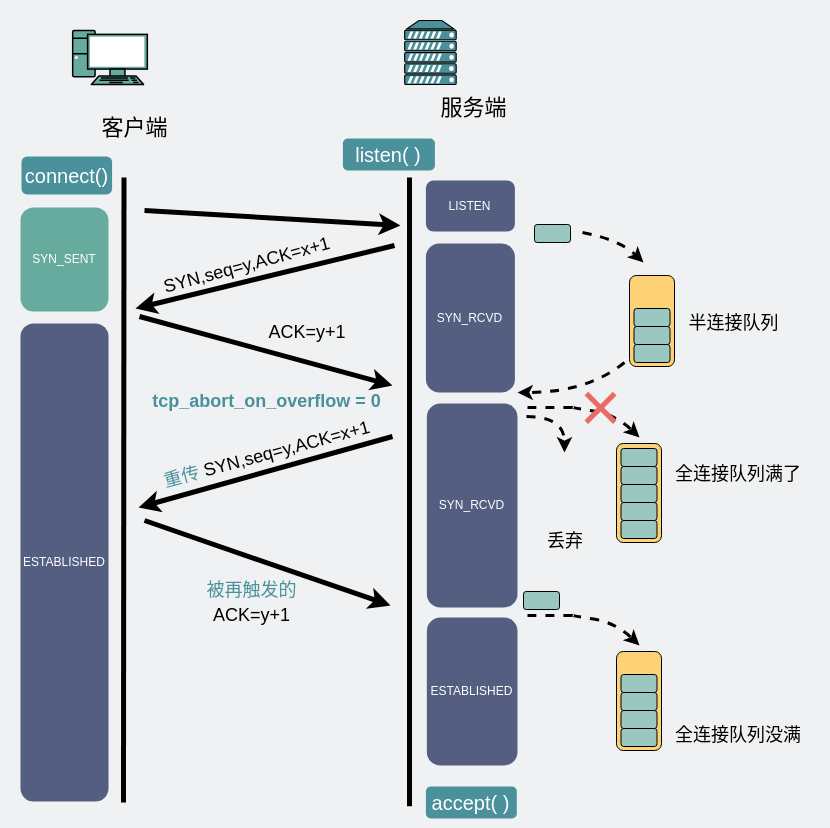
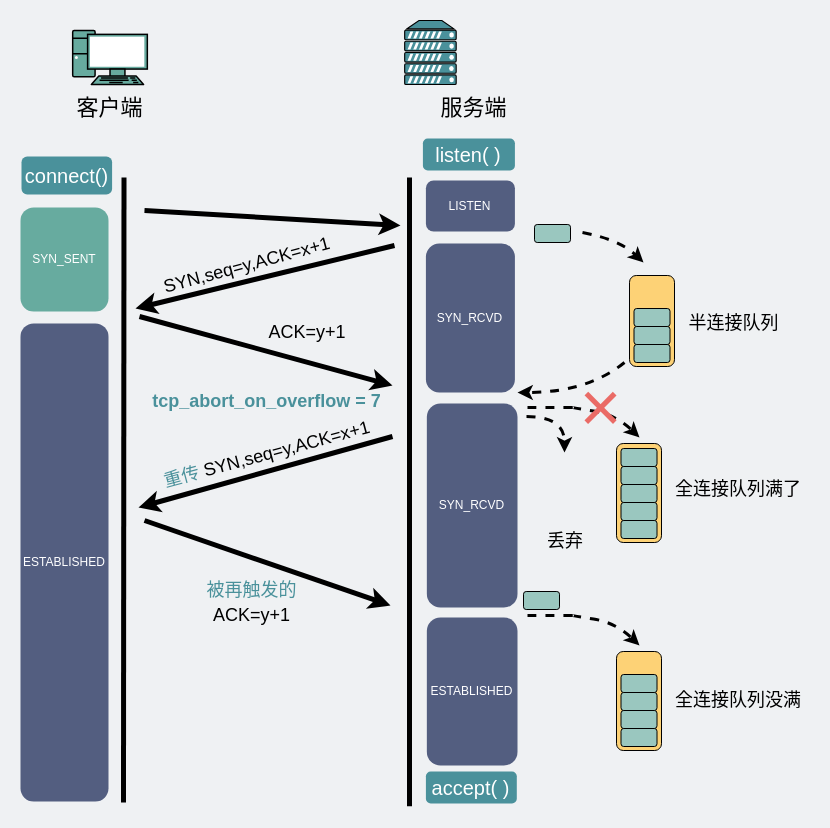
(135, 129) -> (110, 109)
(389, 155) -> (469, 155)
(267, 402) -> (267, 402)
(738, 474) -> (738, 489)
(738, 735) -> (738, 700)
(471, 803) -> (471, 788)
